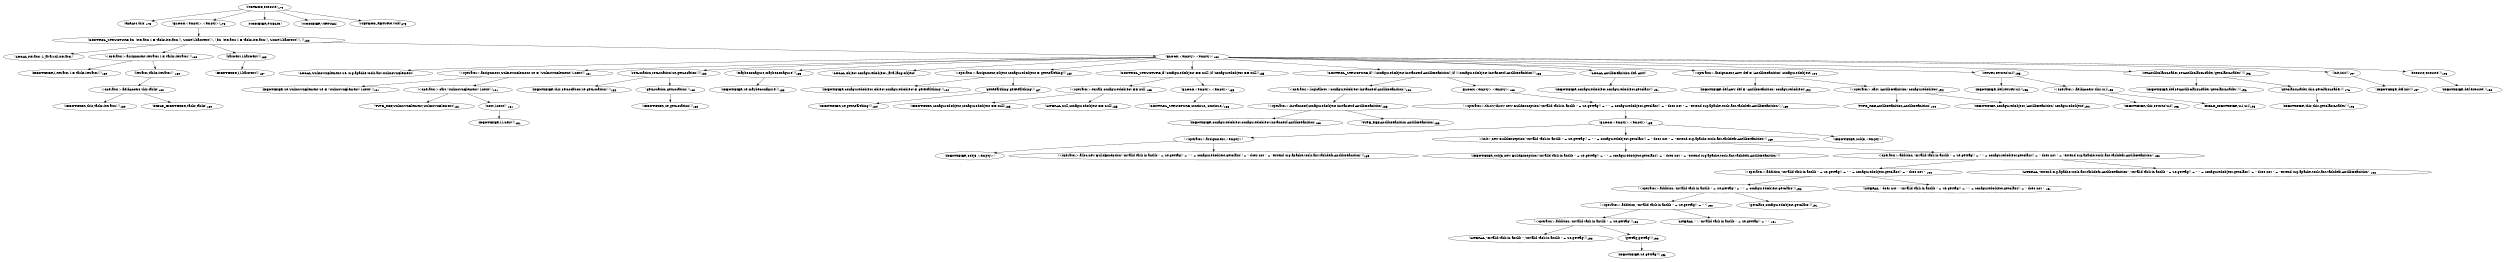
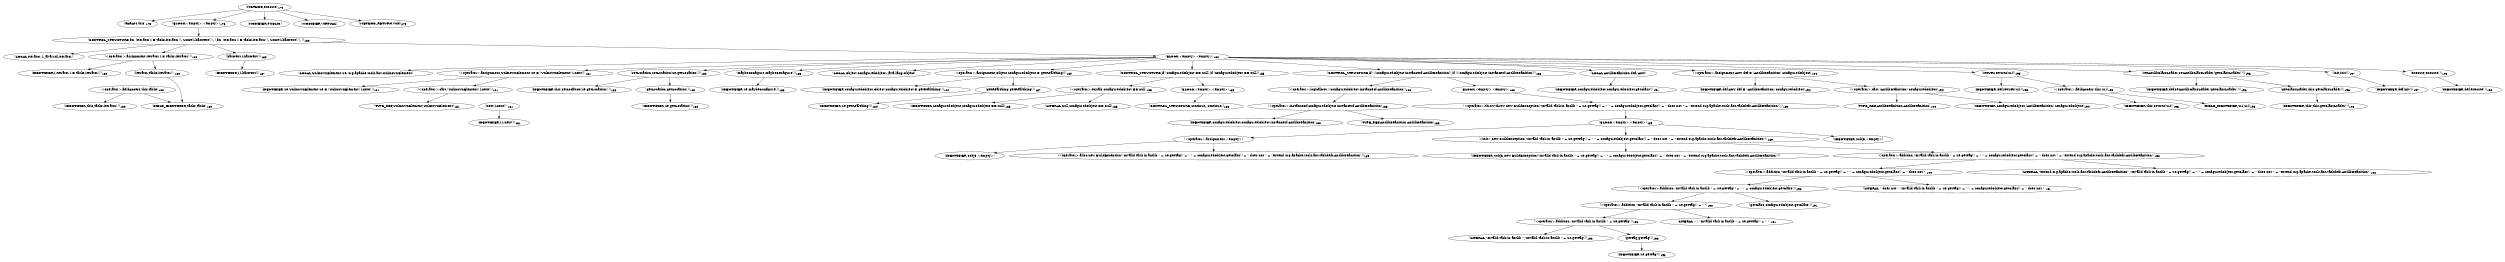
(146, 81) -> (178, 86)
(2347, 89) -> (2347, 89)
(478, 98) -> none
